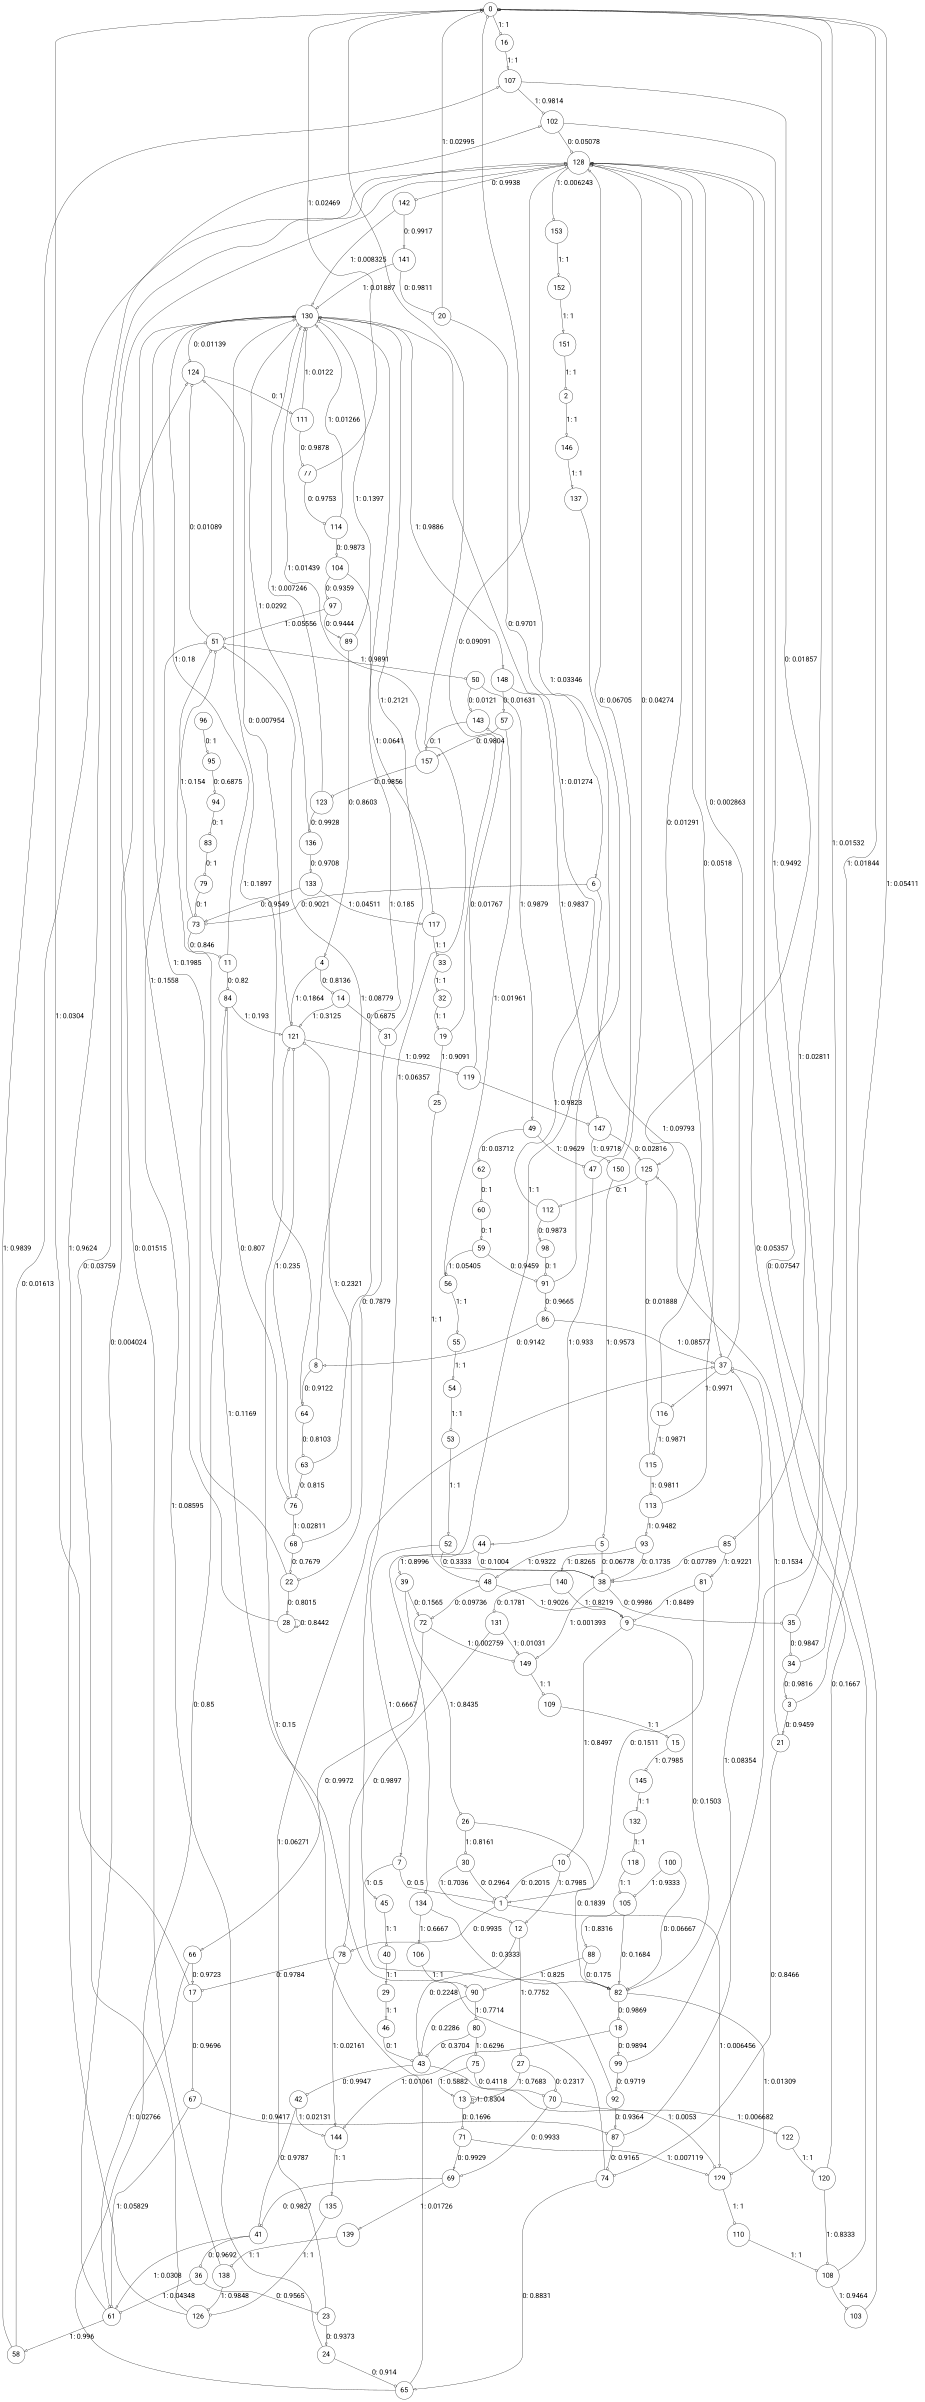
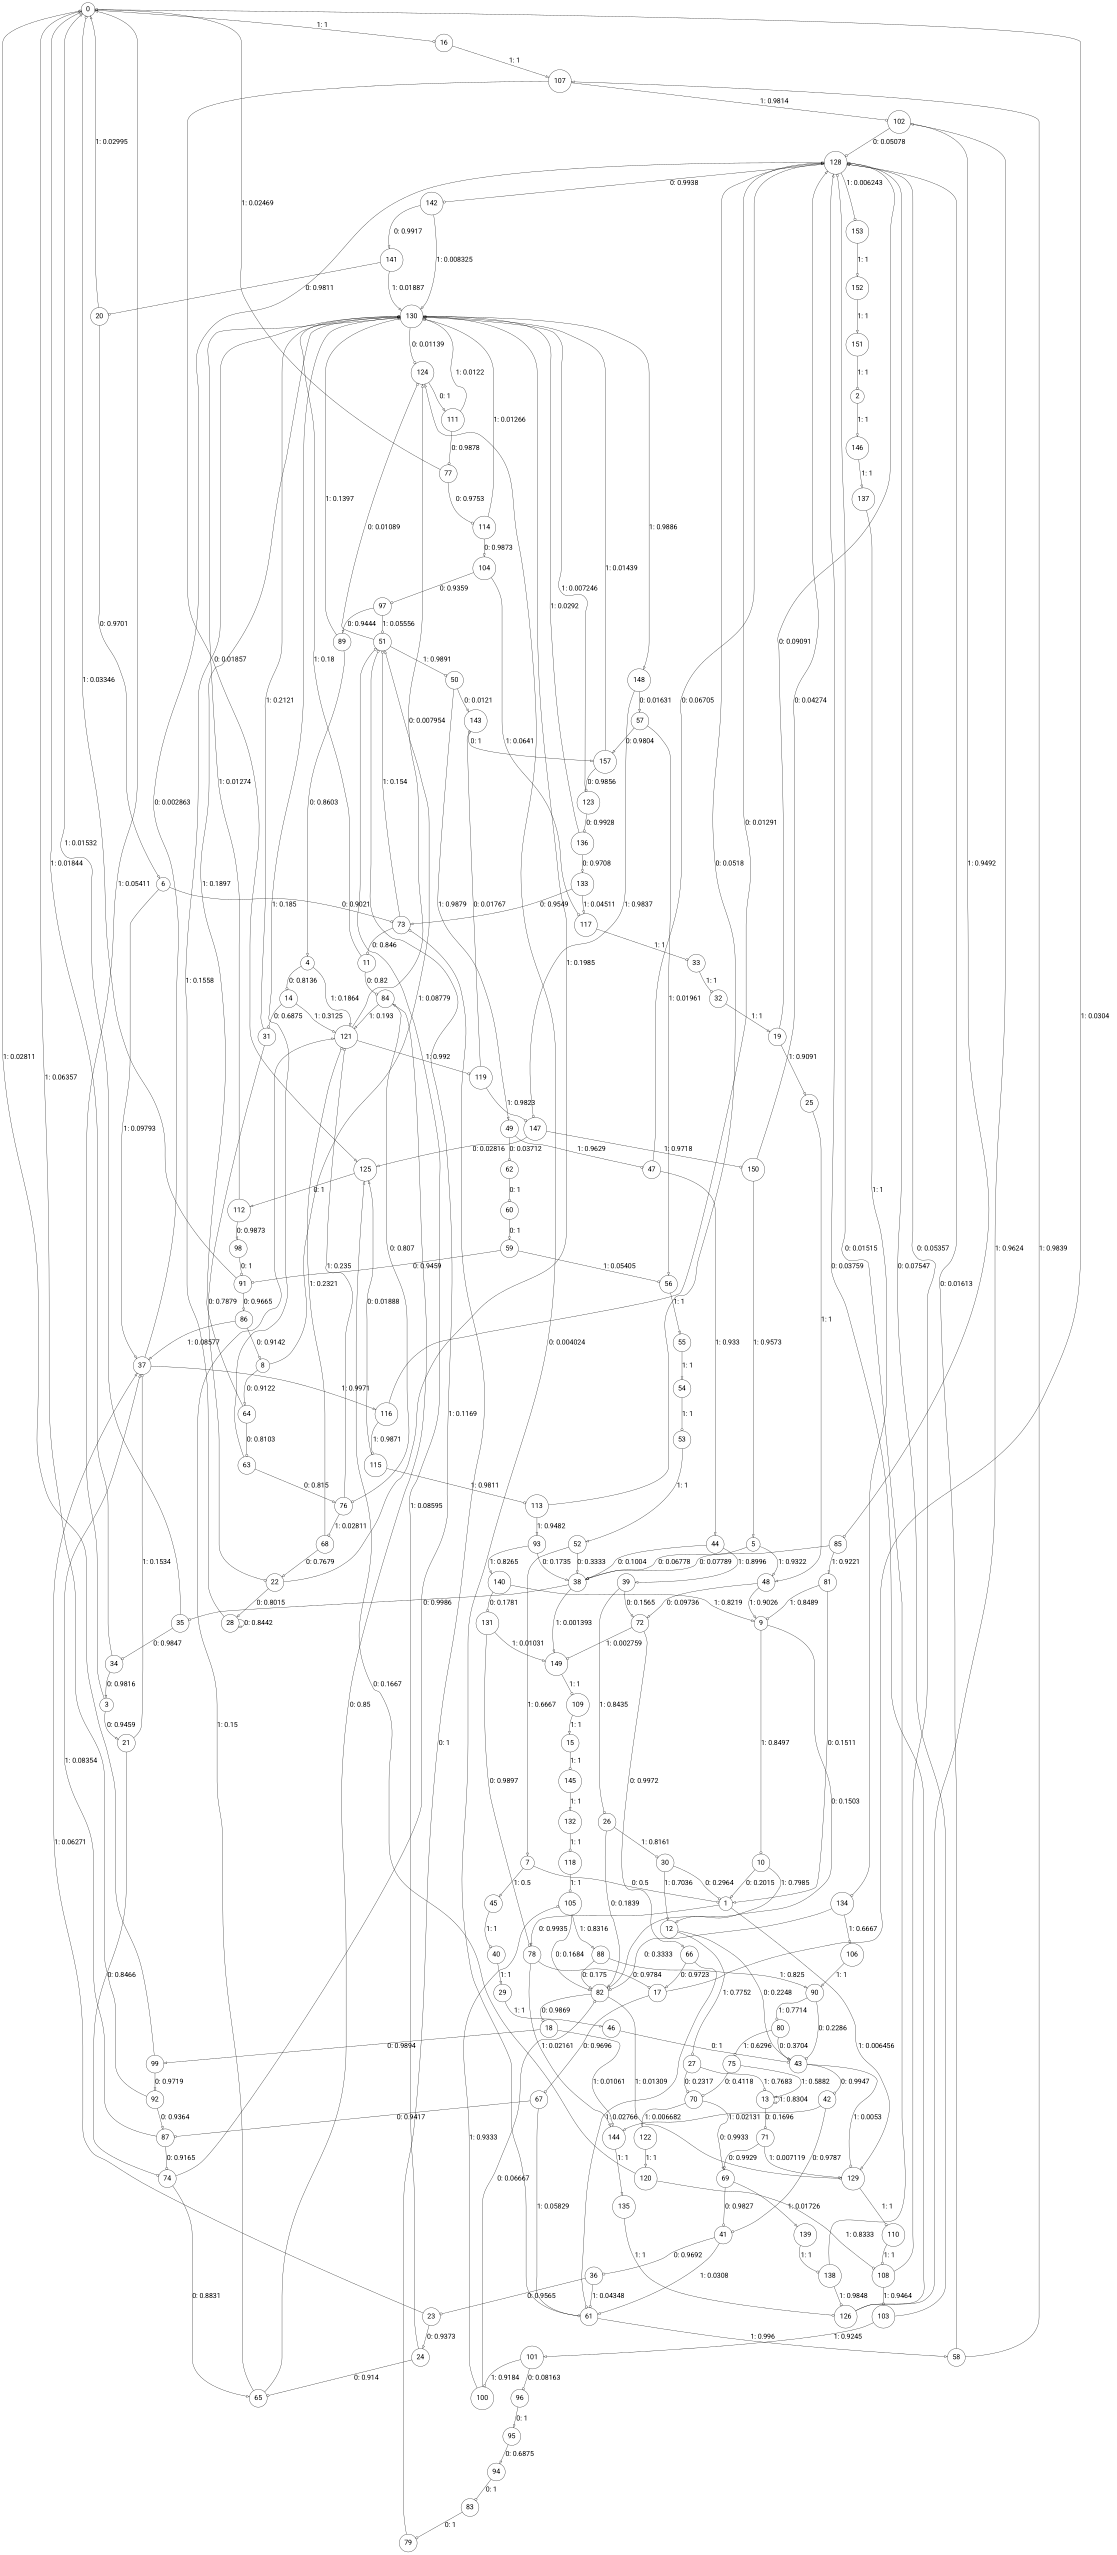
(672, 1761) -> (583, 1761)
none -> (532, 2357)
